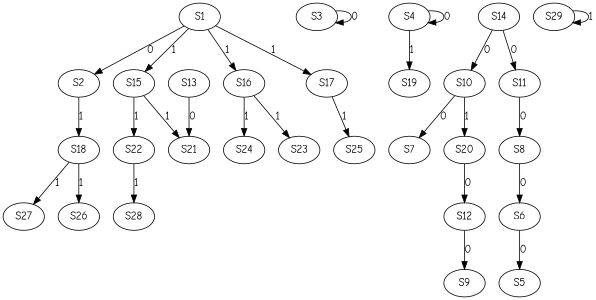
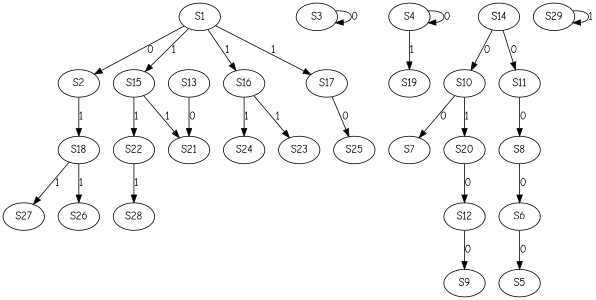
(344, 117) -> (346, 117)
